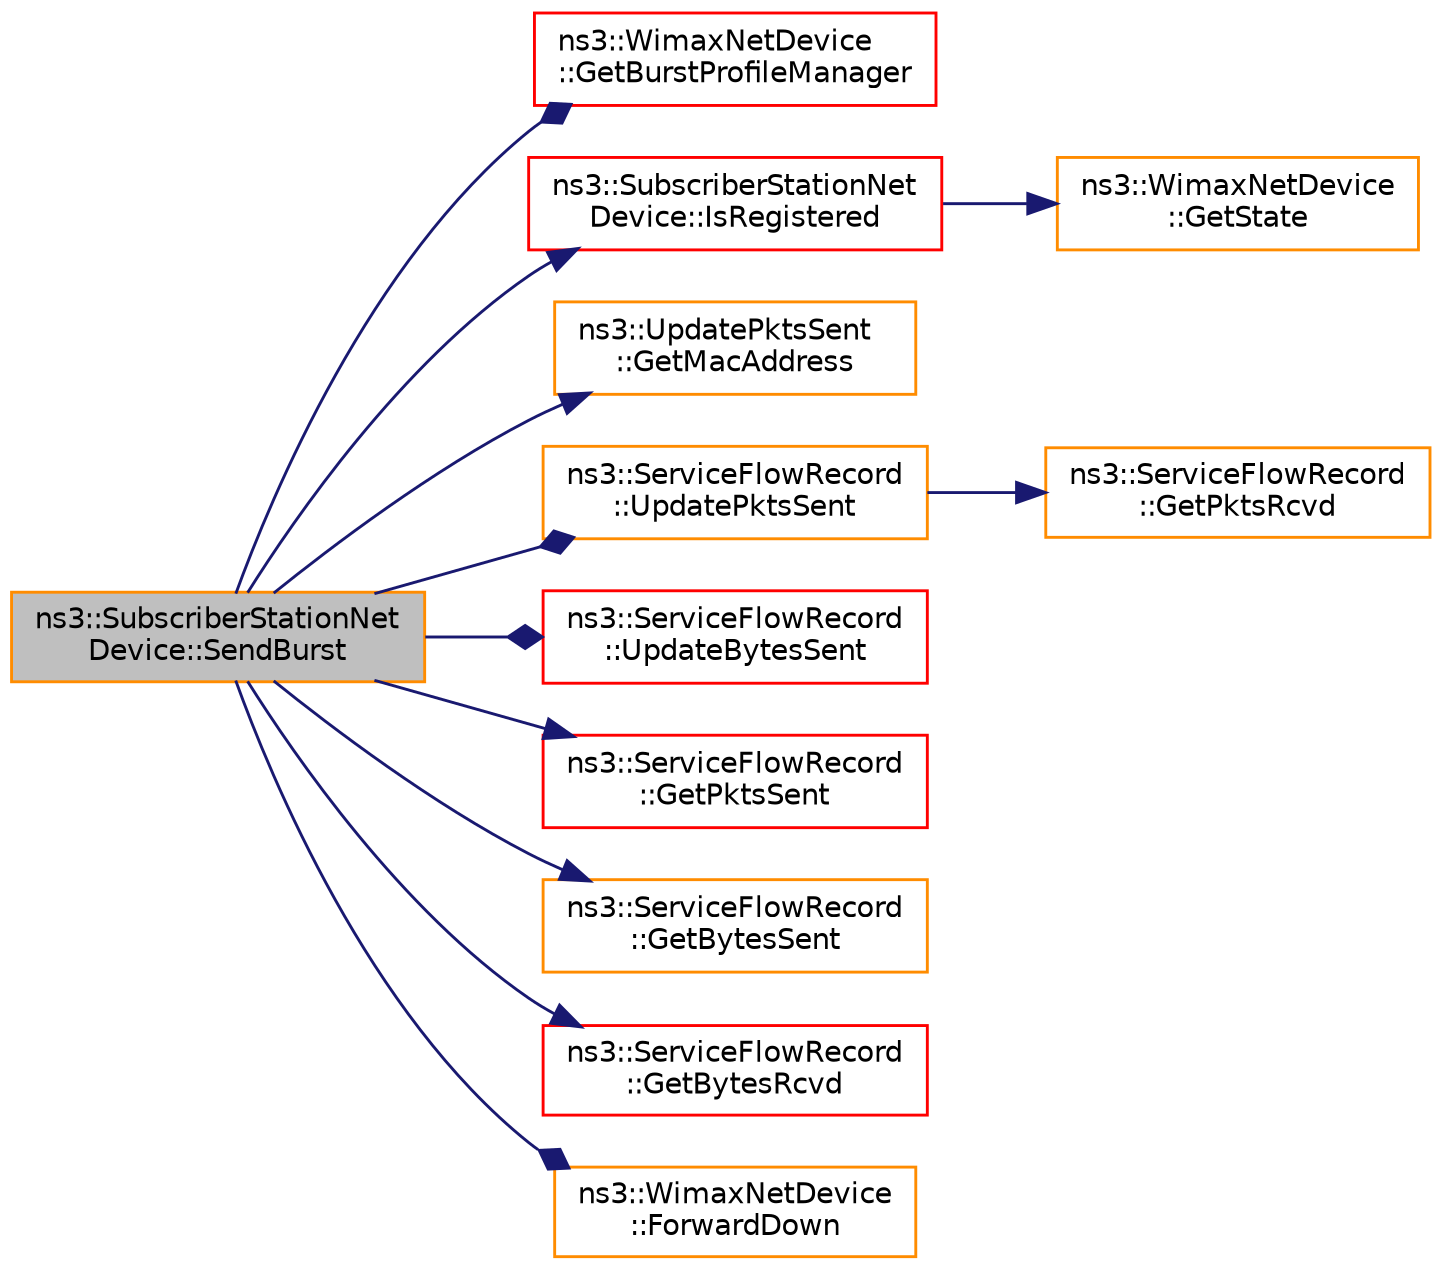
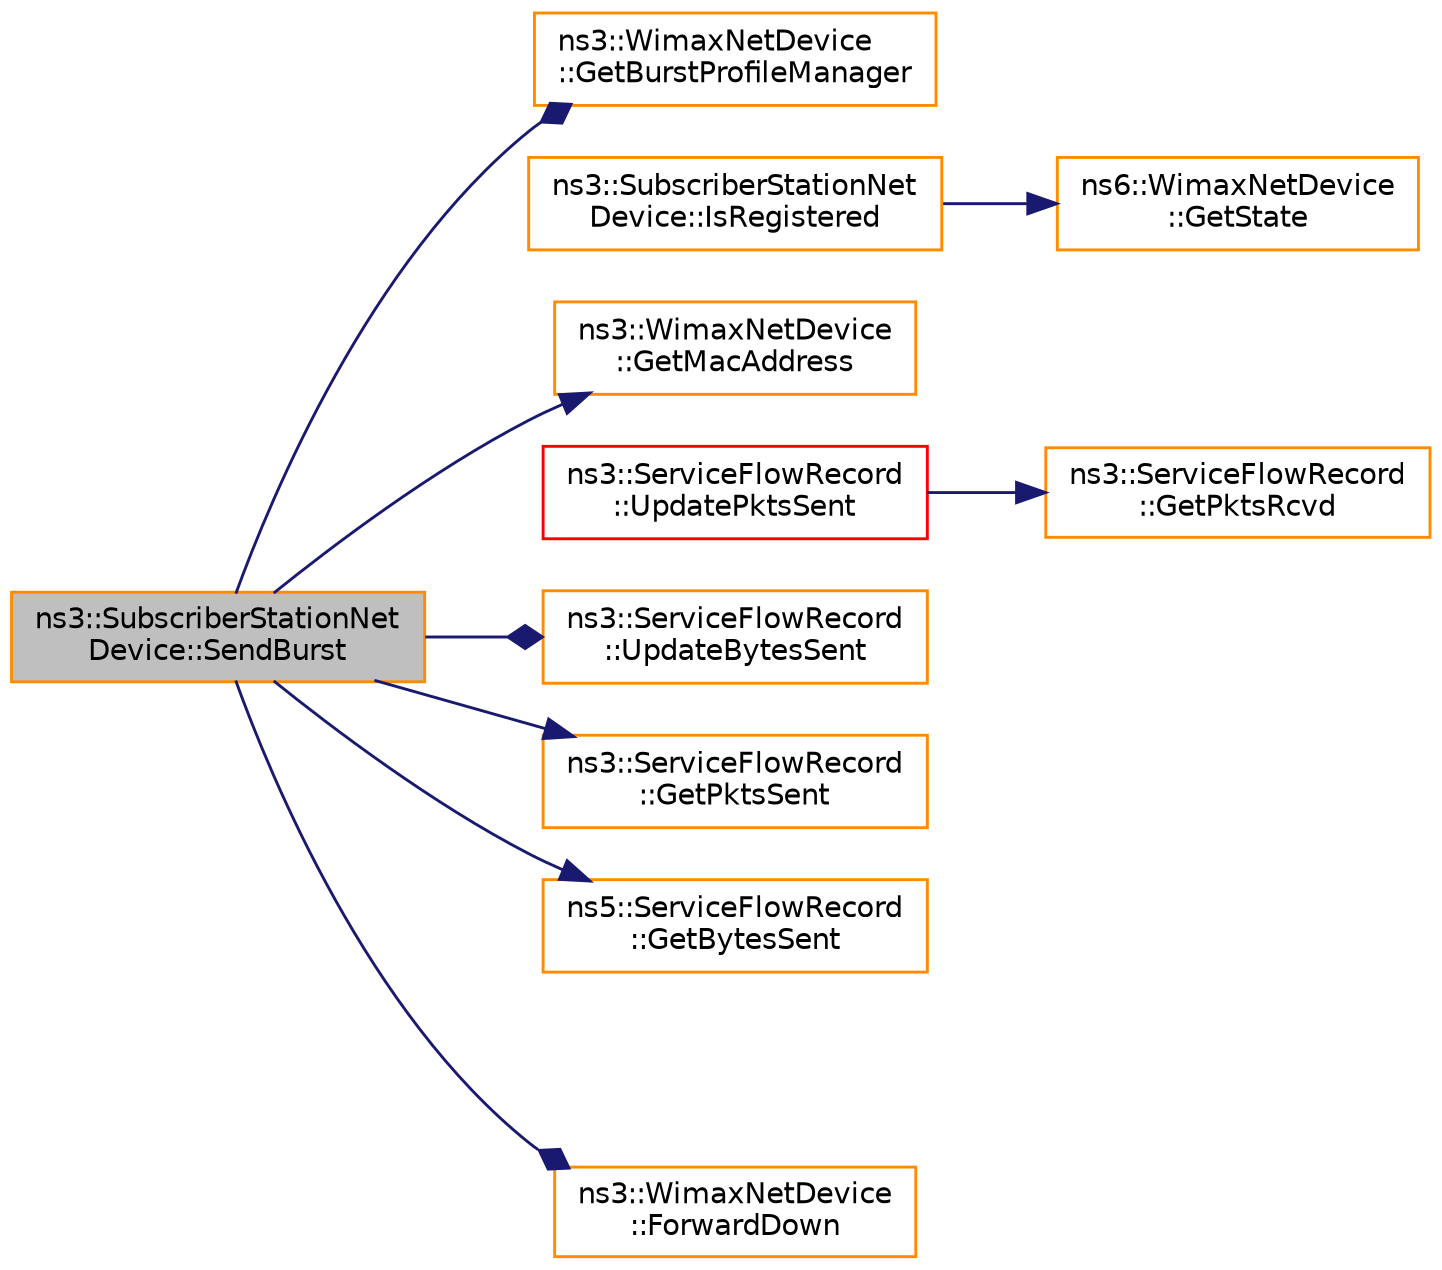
(735, 59) -> (735, 59)
(735, 204) -> (735, 204)
(1238, 204) -> (1238, 204)
(735, 348) -> (735, 348)
(382, 411) -> none
(735, 493) -> (735, 493)
(457, 570) -> none
(735, 637) -> (735, 637)
(735, 781) -> (735, 781)
(735, 926) -> (735, 926)
(735, 1070) -> none
